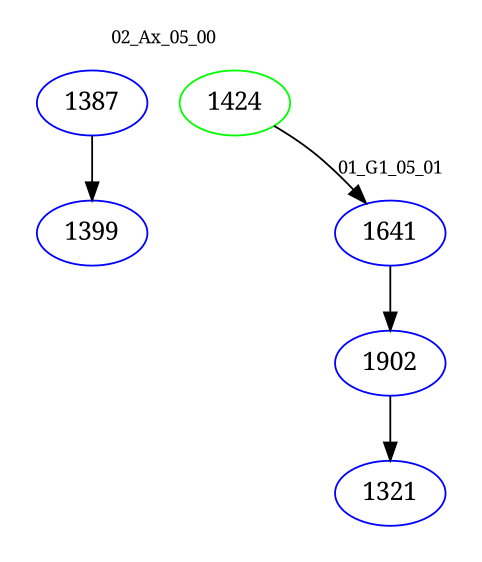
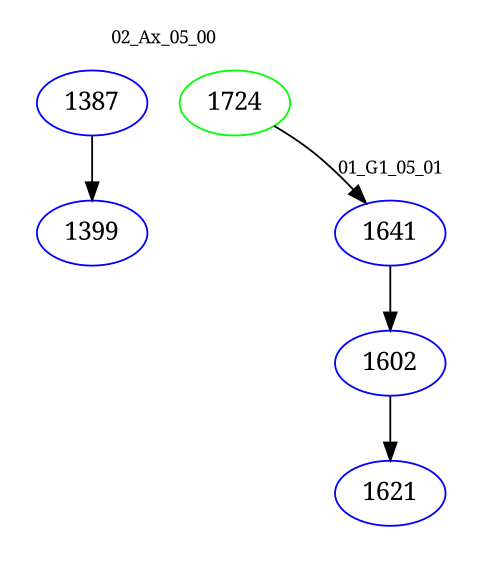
(235, 103) -> (235, 103)
(390, 363) -> (390, 363)
(390, 493) -> (390, 493)
